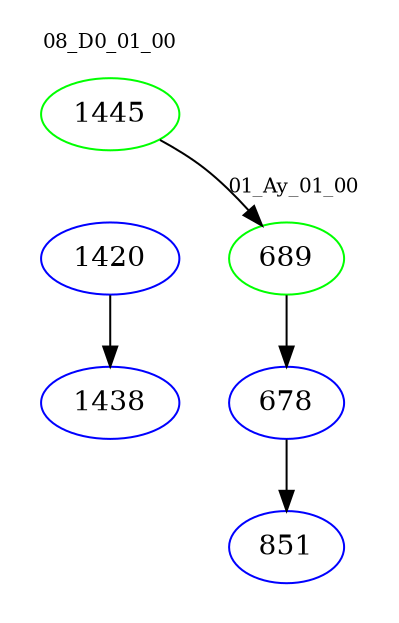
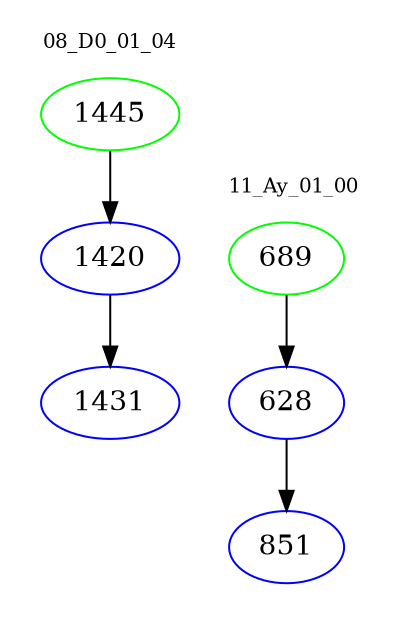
(110, 43) -> (110, 43)
(225, 186) -> (110, 177)
(294, 187) -> (294, 187)
(110, 403) -> (110, 403)
(287, 403) -> (287, 403)
